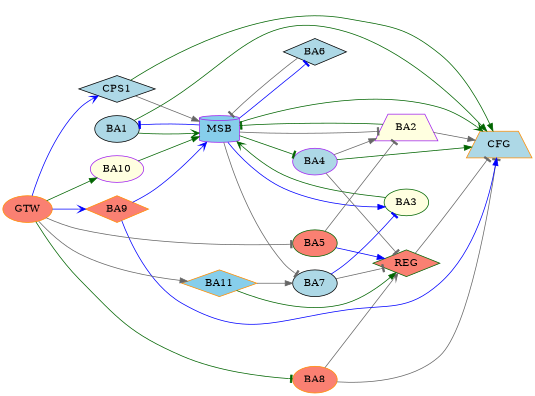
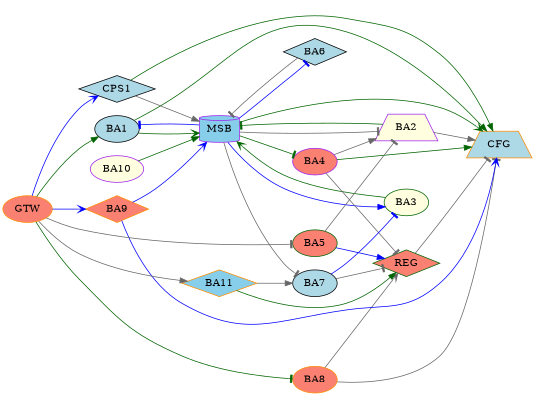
(315, 162) -> (315, 162)
(68, 191) -> (61, 166)
(326, 313) -> (326, 313)
